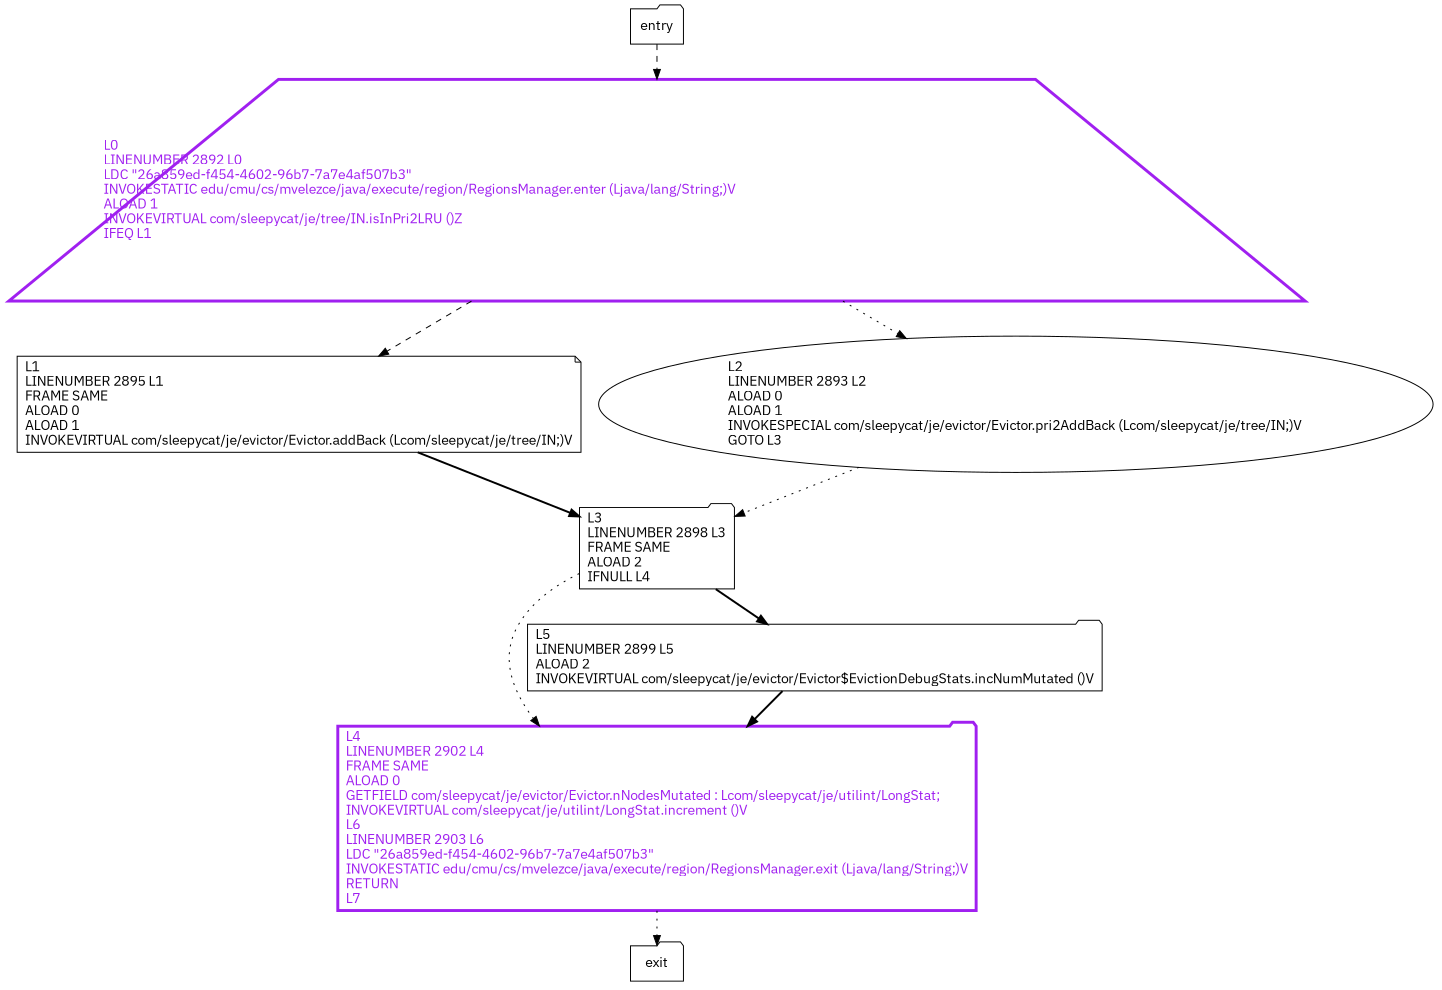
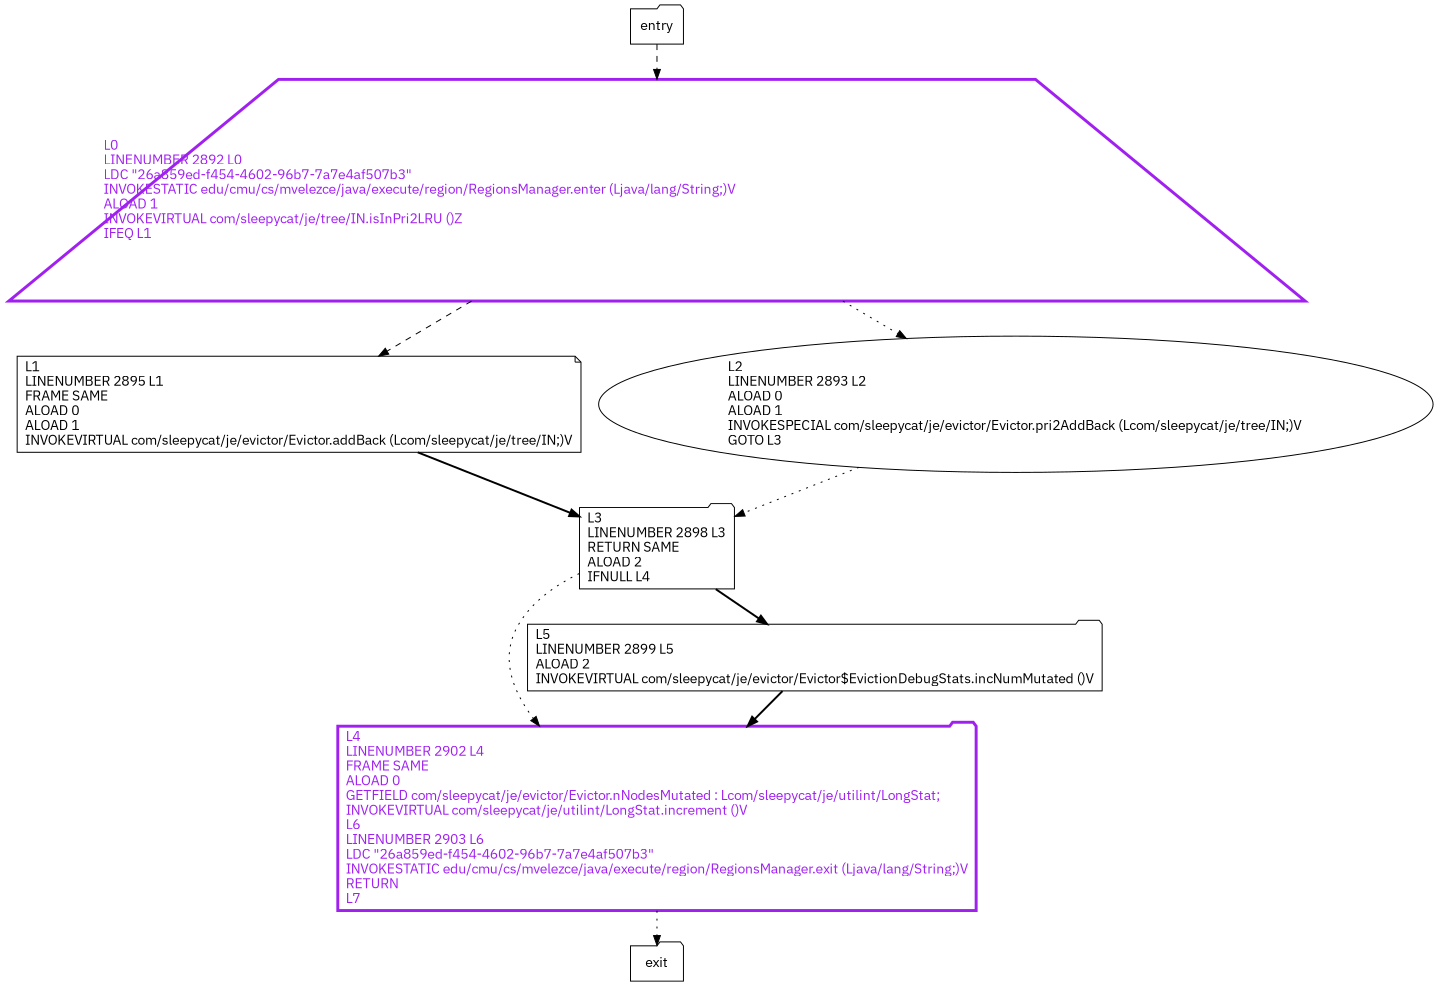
(657, 548) -> (657, 548)
